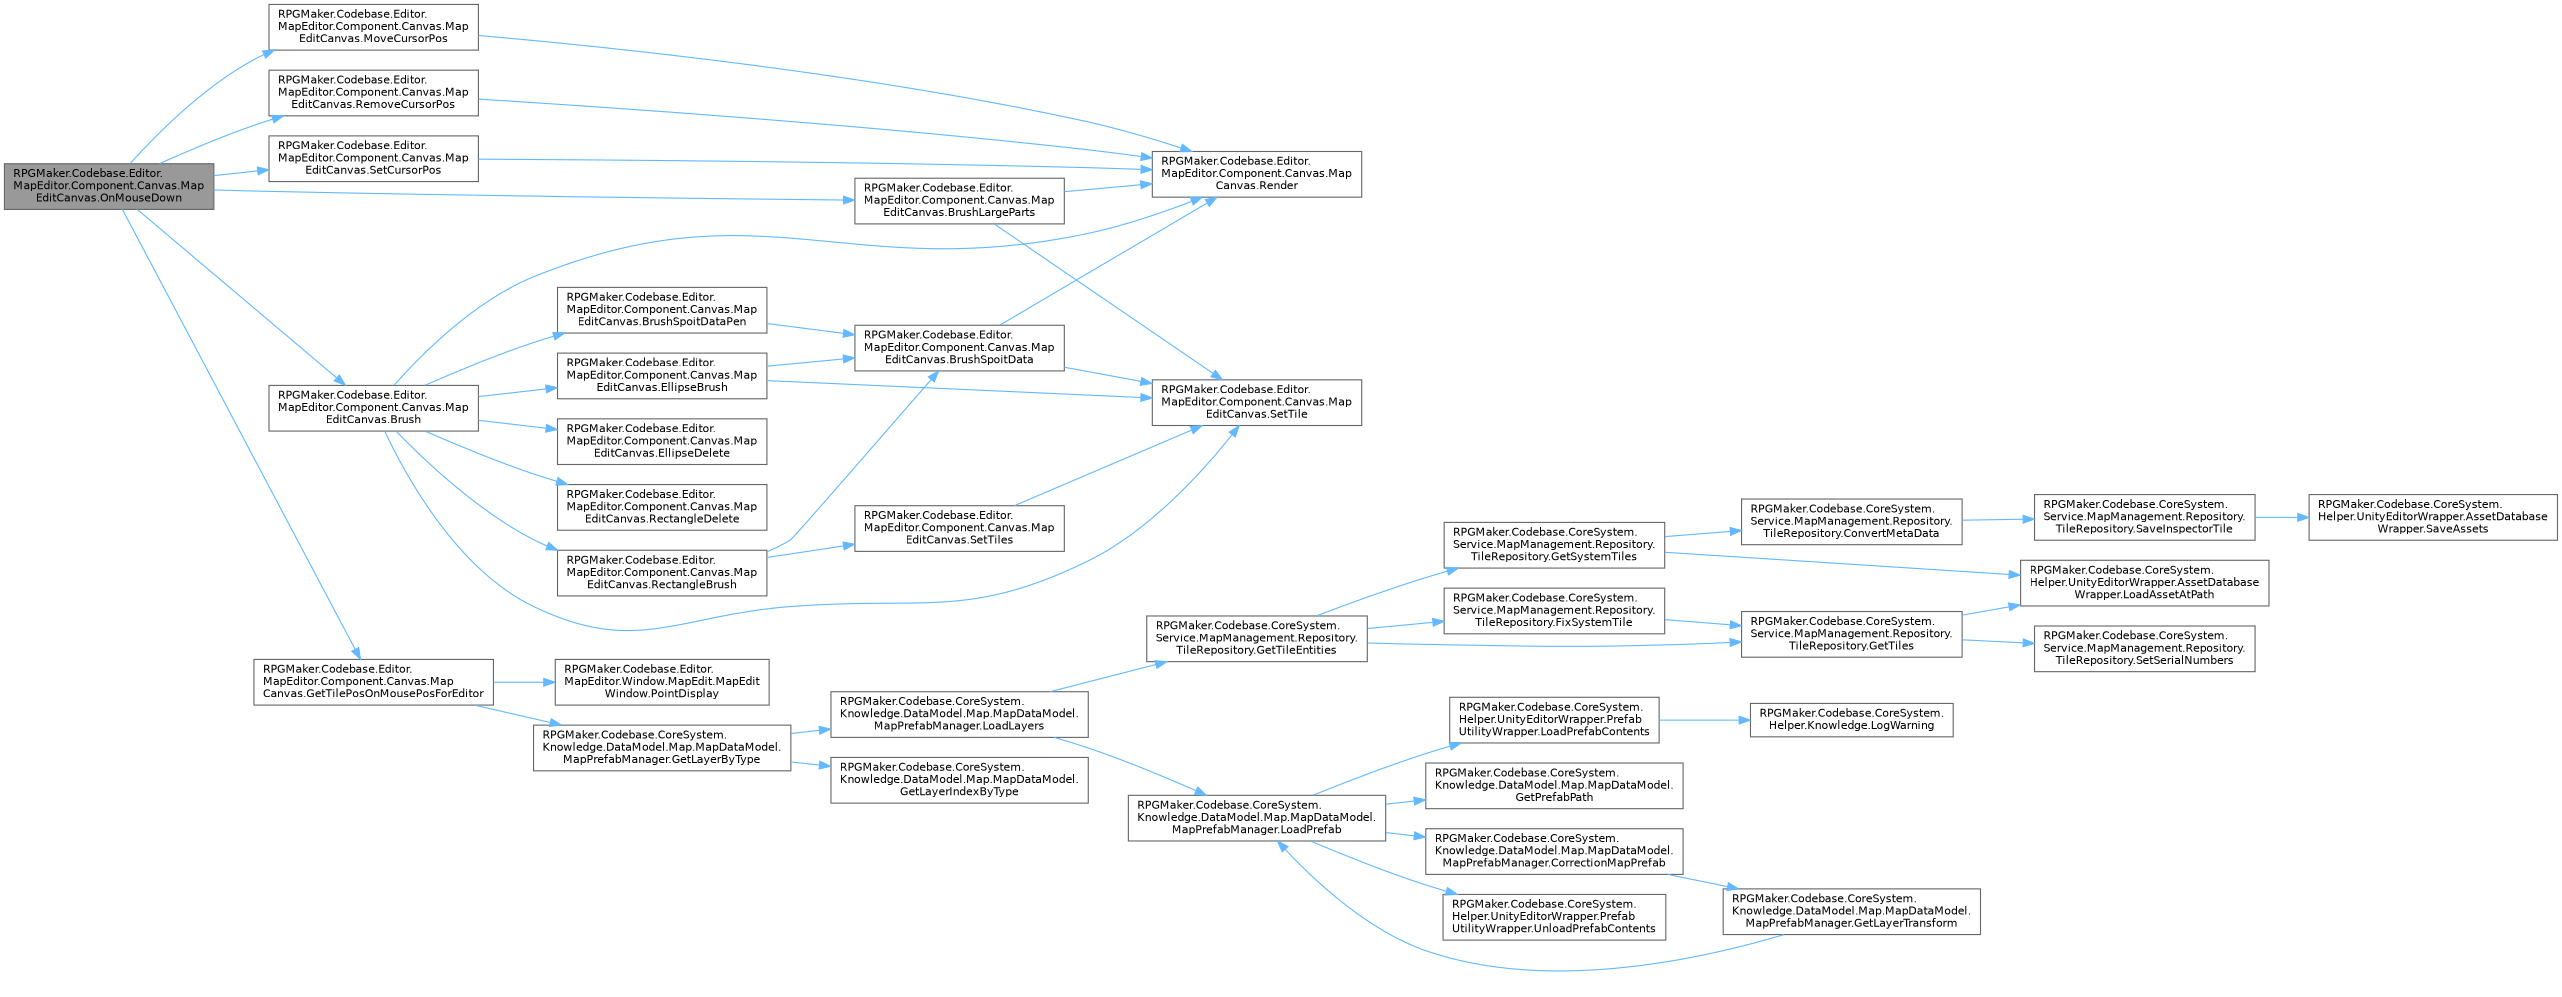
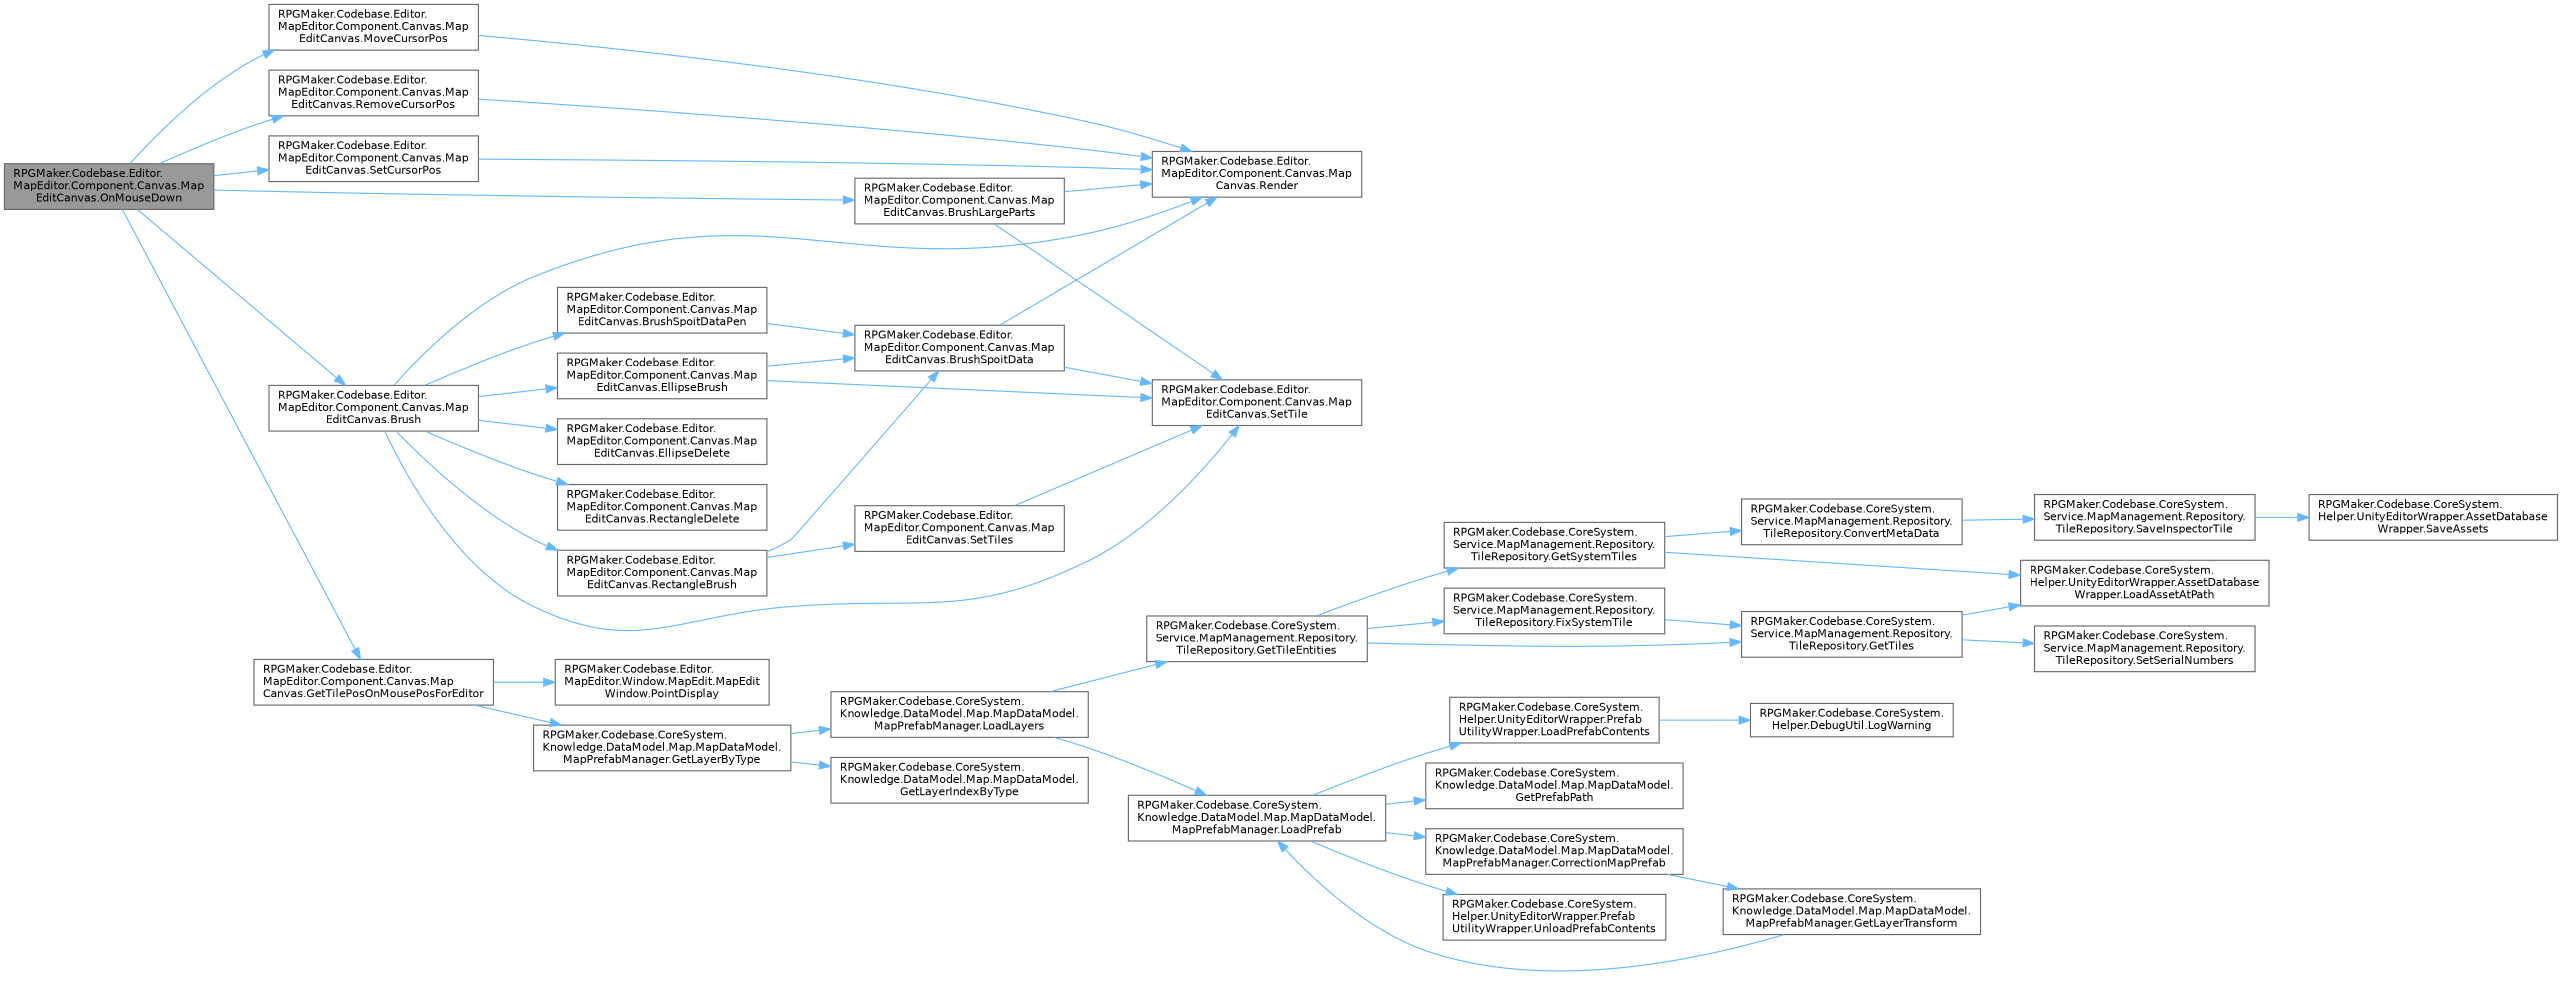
(1852, 720) -> (1852, 720)
